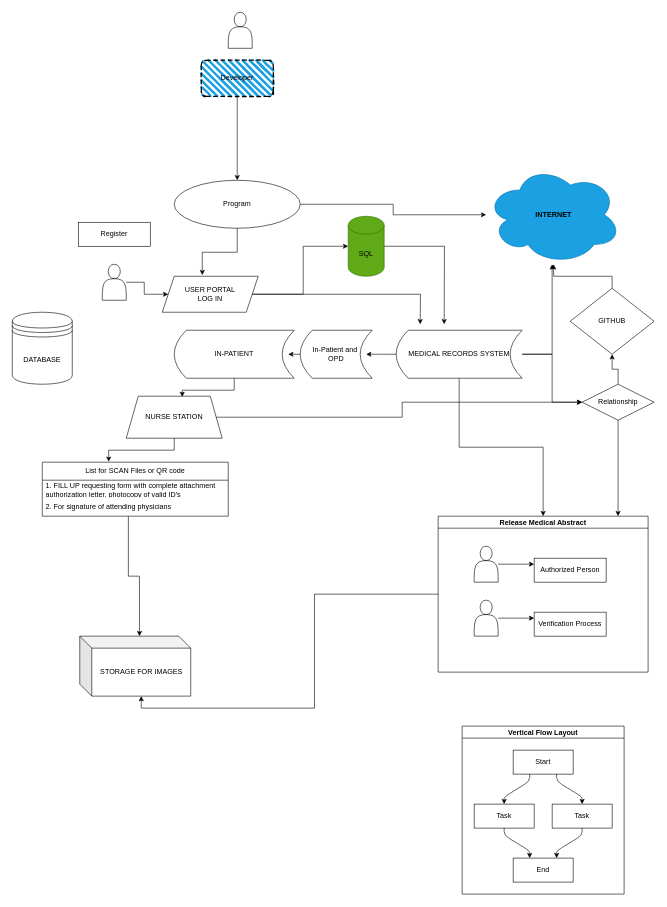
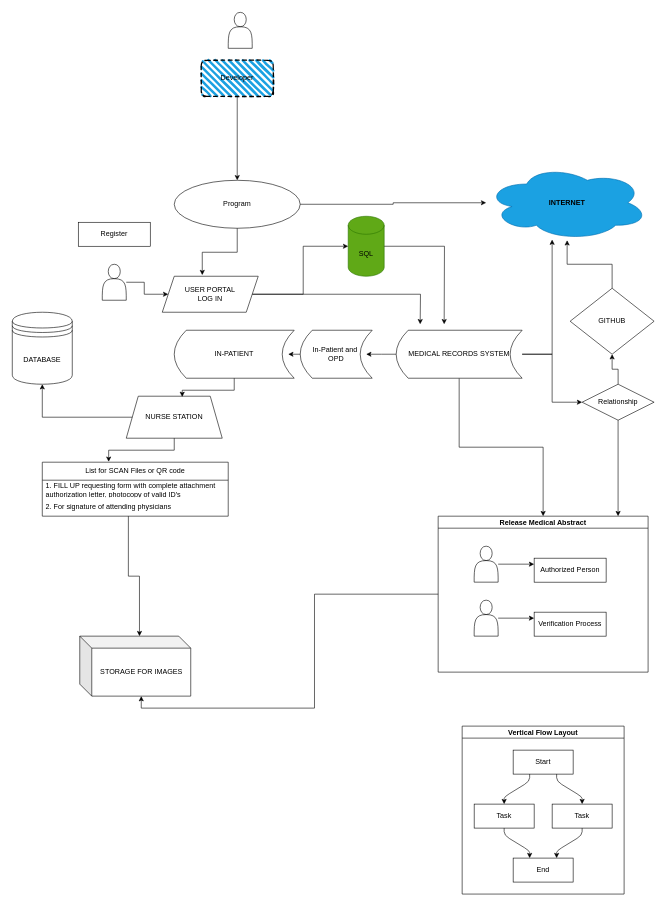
(554, 215) -> (567, 203)
(390, 417) -> (42, 417)
